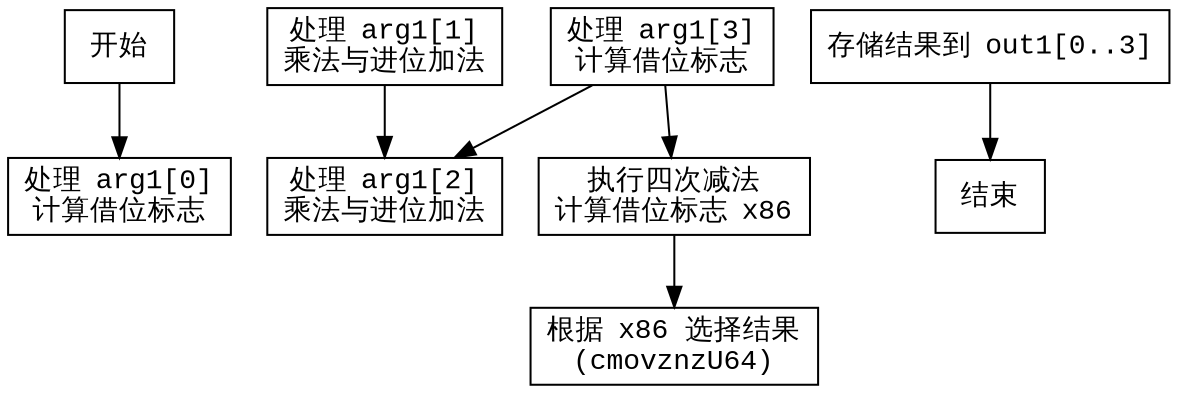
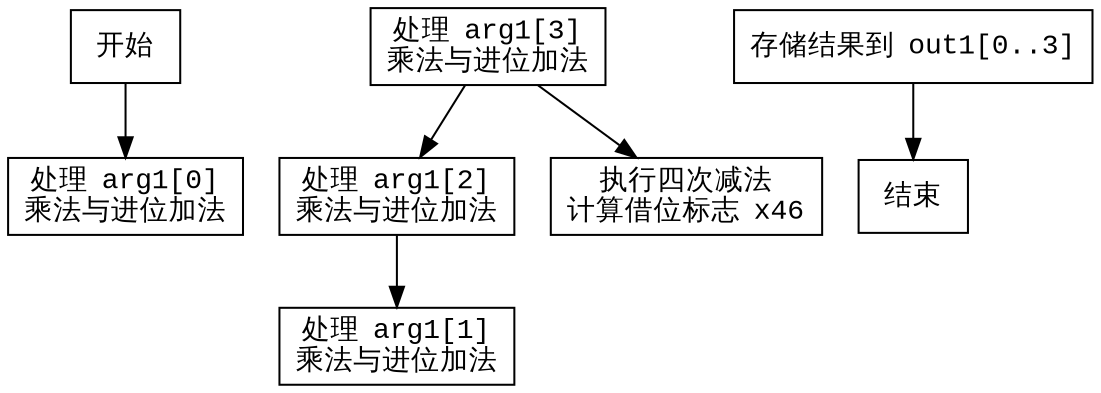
(662, 47) -> (488, 47)
(385, 111) -> (397, 261)
(119, 196) -> (126, 196)
(674, 196) -> (686, 196)
(674, 346) -> none
